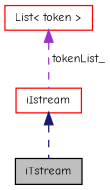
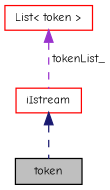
(49, 171) -> (49, 171)
